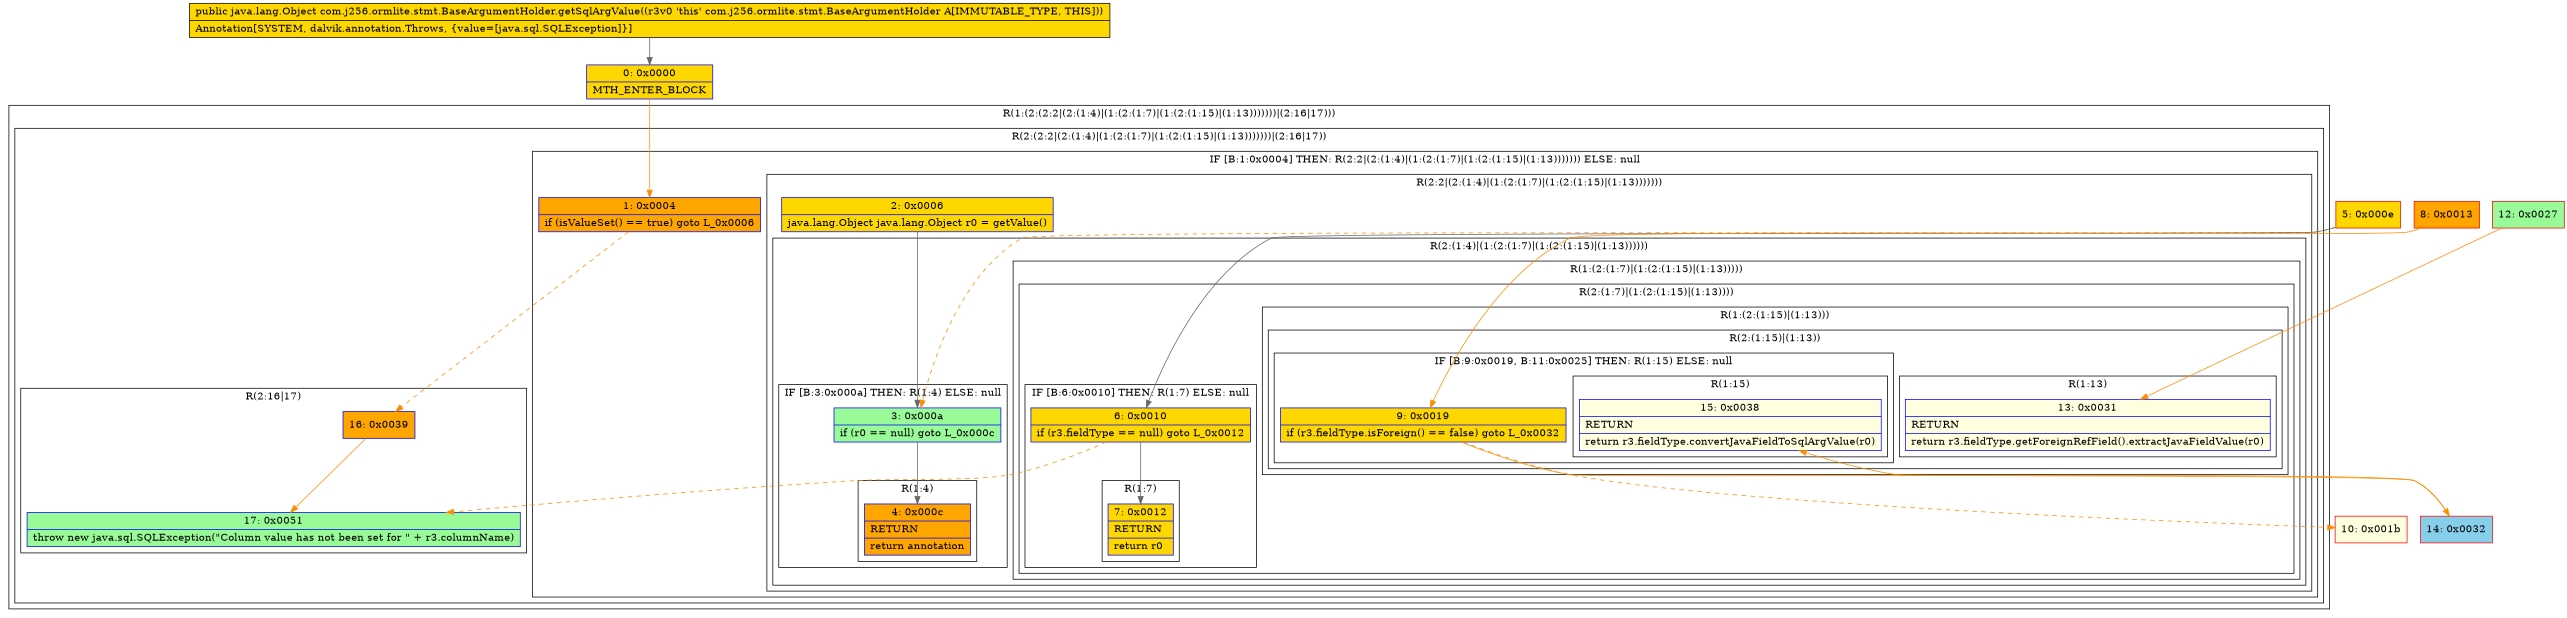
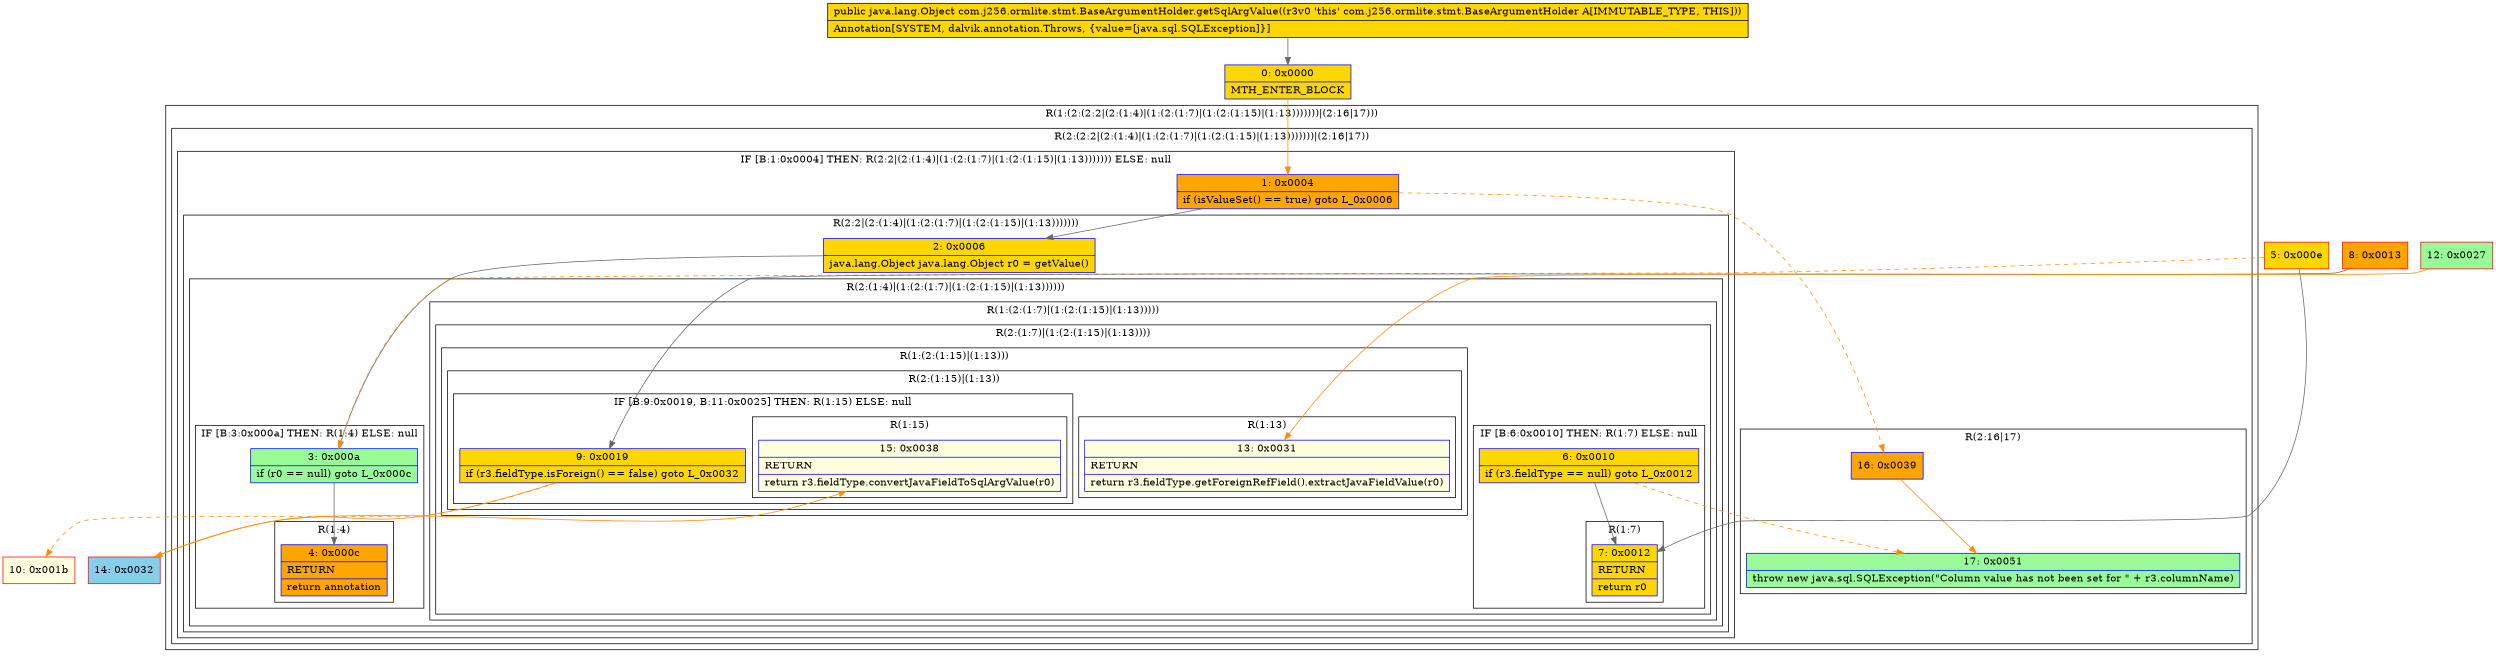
none -> (1127, 223)
(1888, 233) -> (1441, 274)
(1700, 234) -> (2085, 521)
